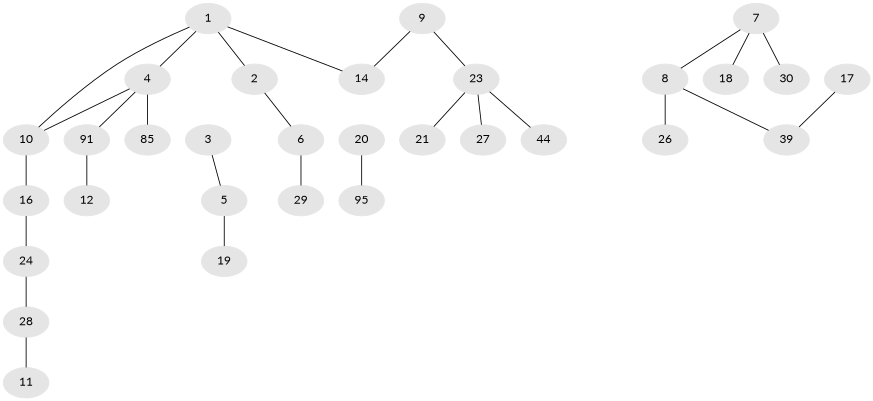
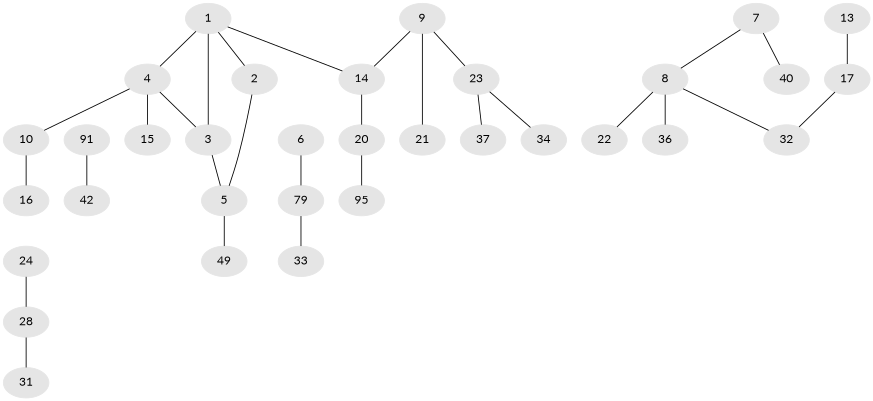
none -> (847, 19)
(109, 70) -> (208, 79)
(726, 79) -> none
(787, 79) -> (787, 79)
(117, 110) -> (178, 110)
(278, 110) -> (242, 141)
none -> (362, 110)
(449, 110) -> (422, 79)
(148, 140) -> (148, 140)
(483, 140) -> (483, 140)
(544, 140) -> (544, 140)
none -> (604, 140)
(665, 140) -> (665, 140)
(787, 140) -> (787, 140)
(87, 201) -> (87, 201)
(301, 201) -> (301, 201)
(26, 231) -> none
(224, 261) -> (224, 261)
none -> (301, 261)
(26, 383) -> (26, 383)
